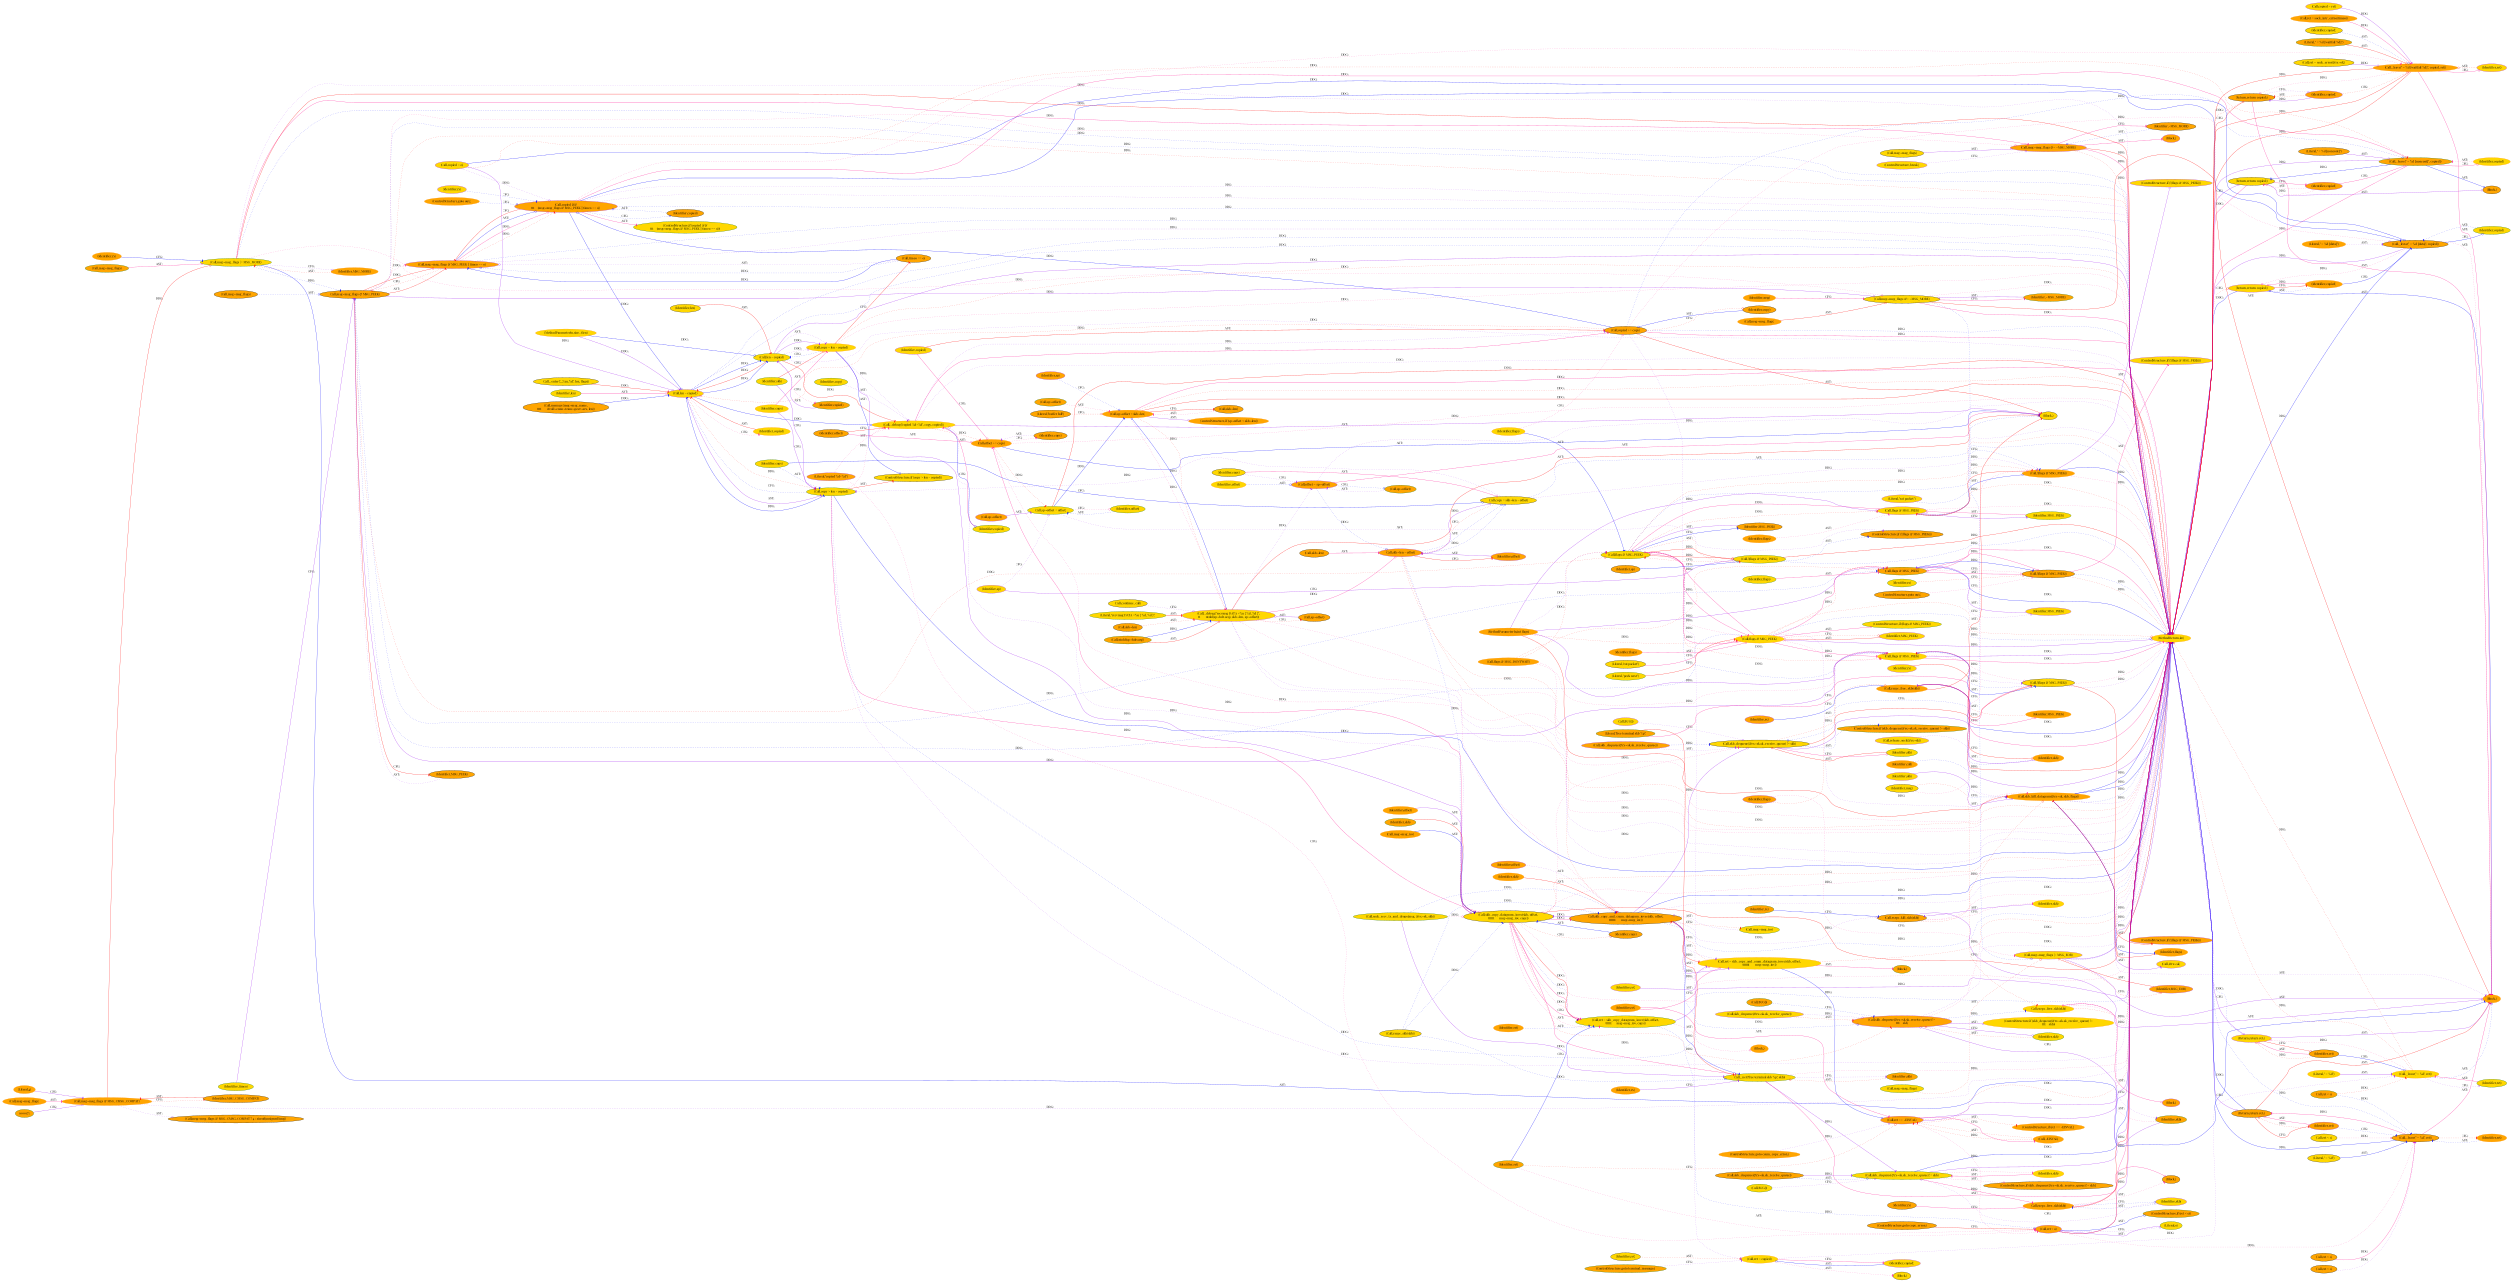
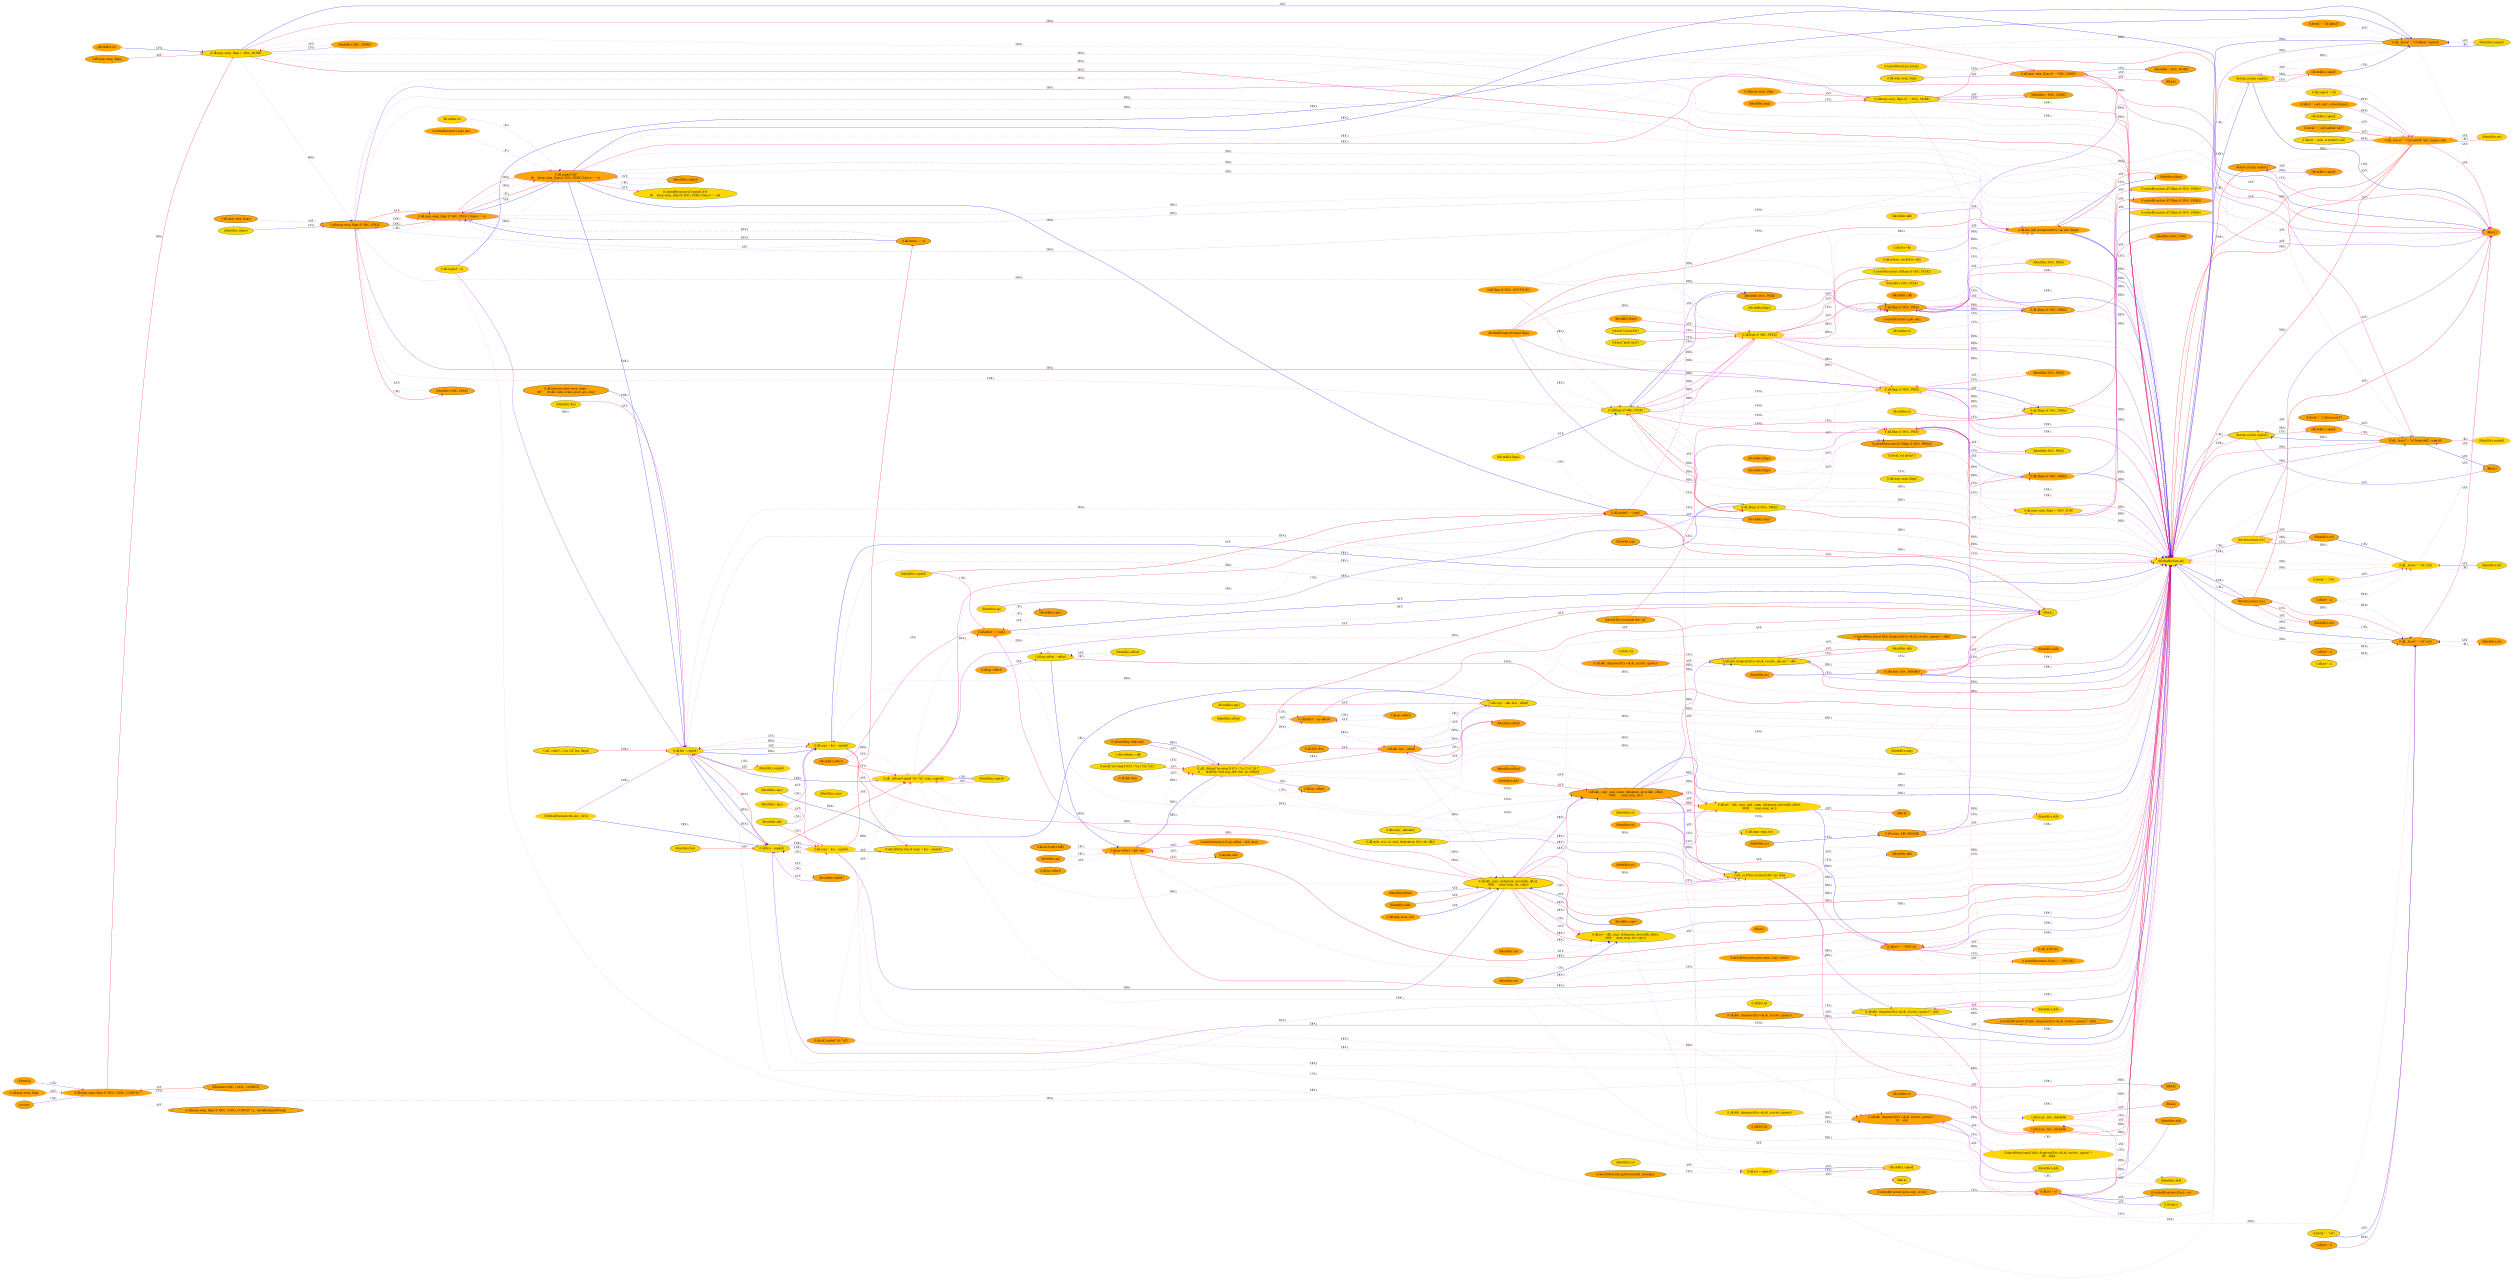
(298, 267) -> (302, 50)
(1936, 466) -> (1910, 724)
(2115, 894) -> (1965, 242)
